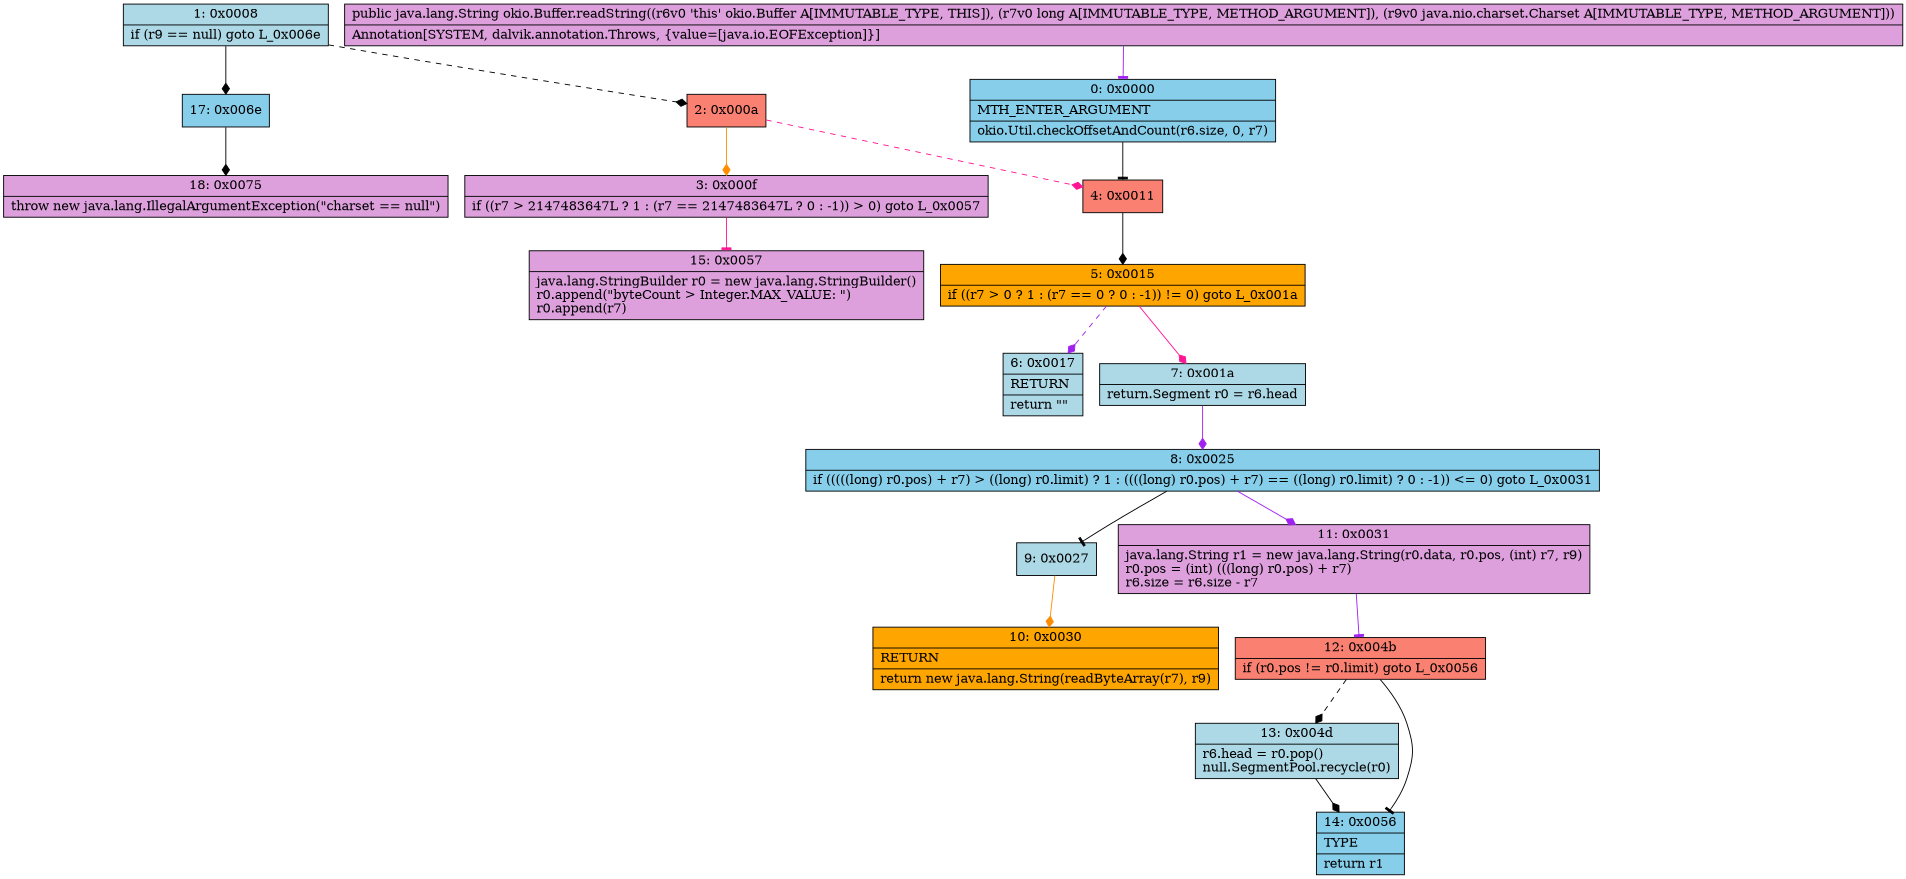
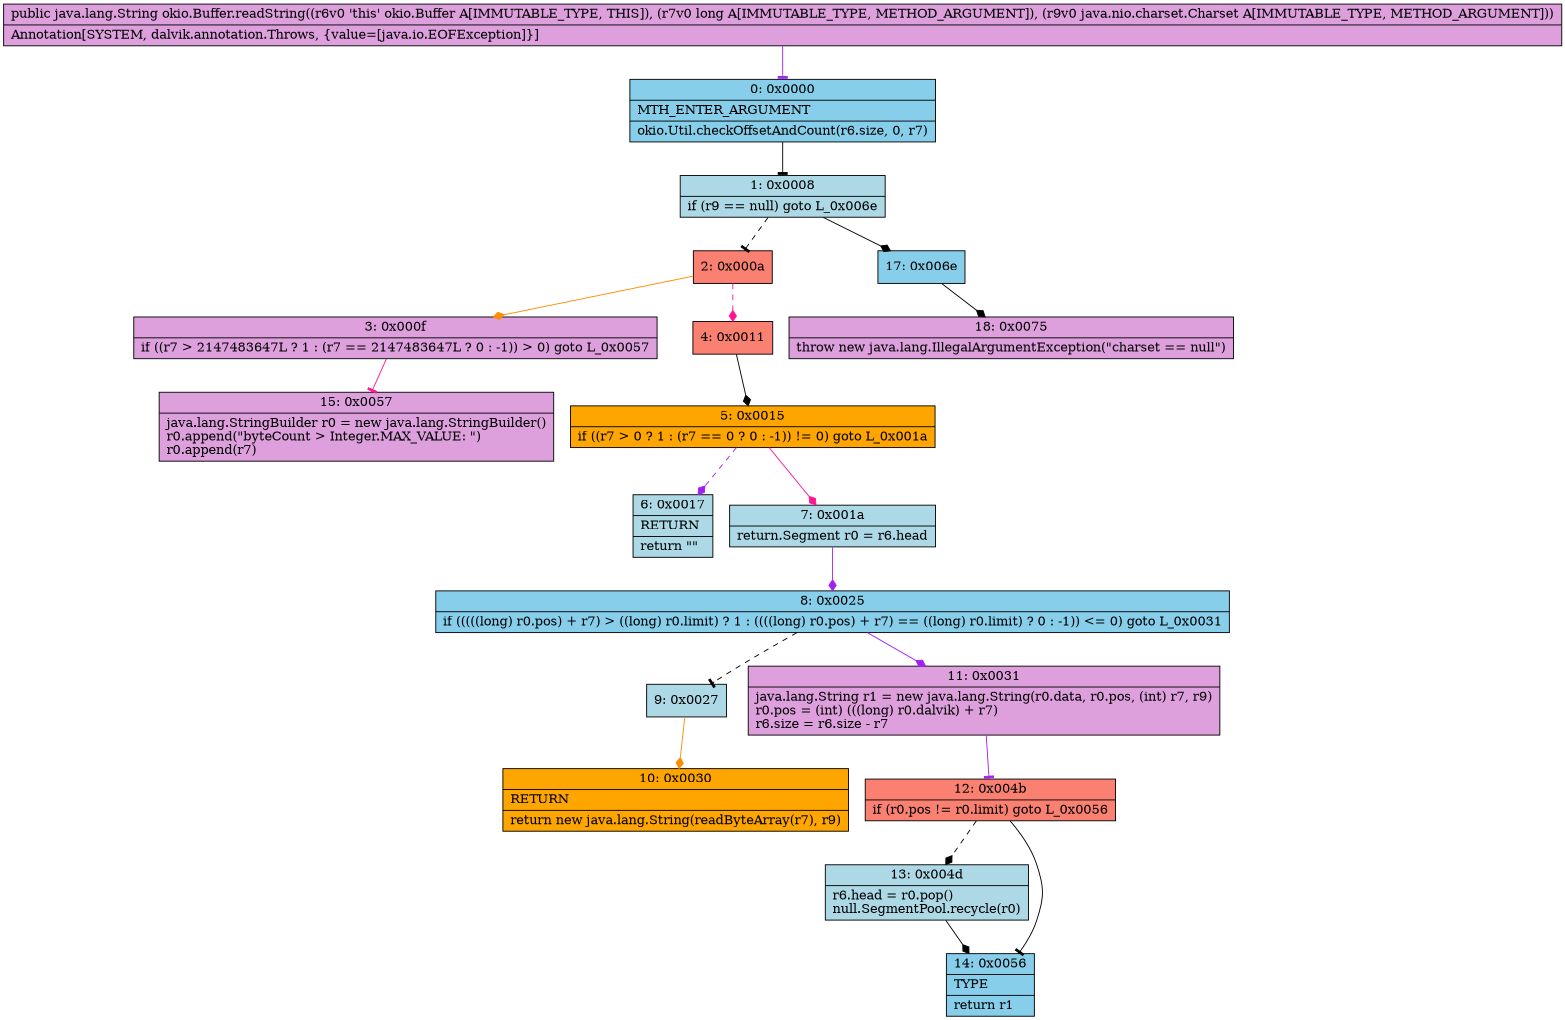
(502, 74) -> (757, 232)
(1123, 159) -> (783, 156)
(1125, 515) -> (755, 657)
(1239, 569) -> (877, 711)
